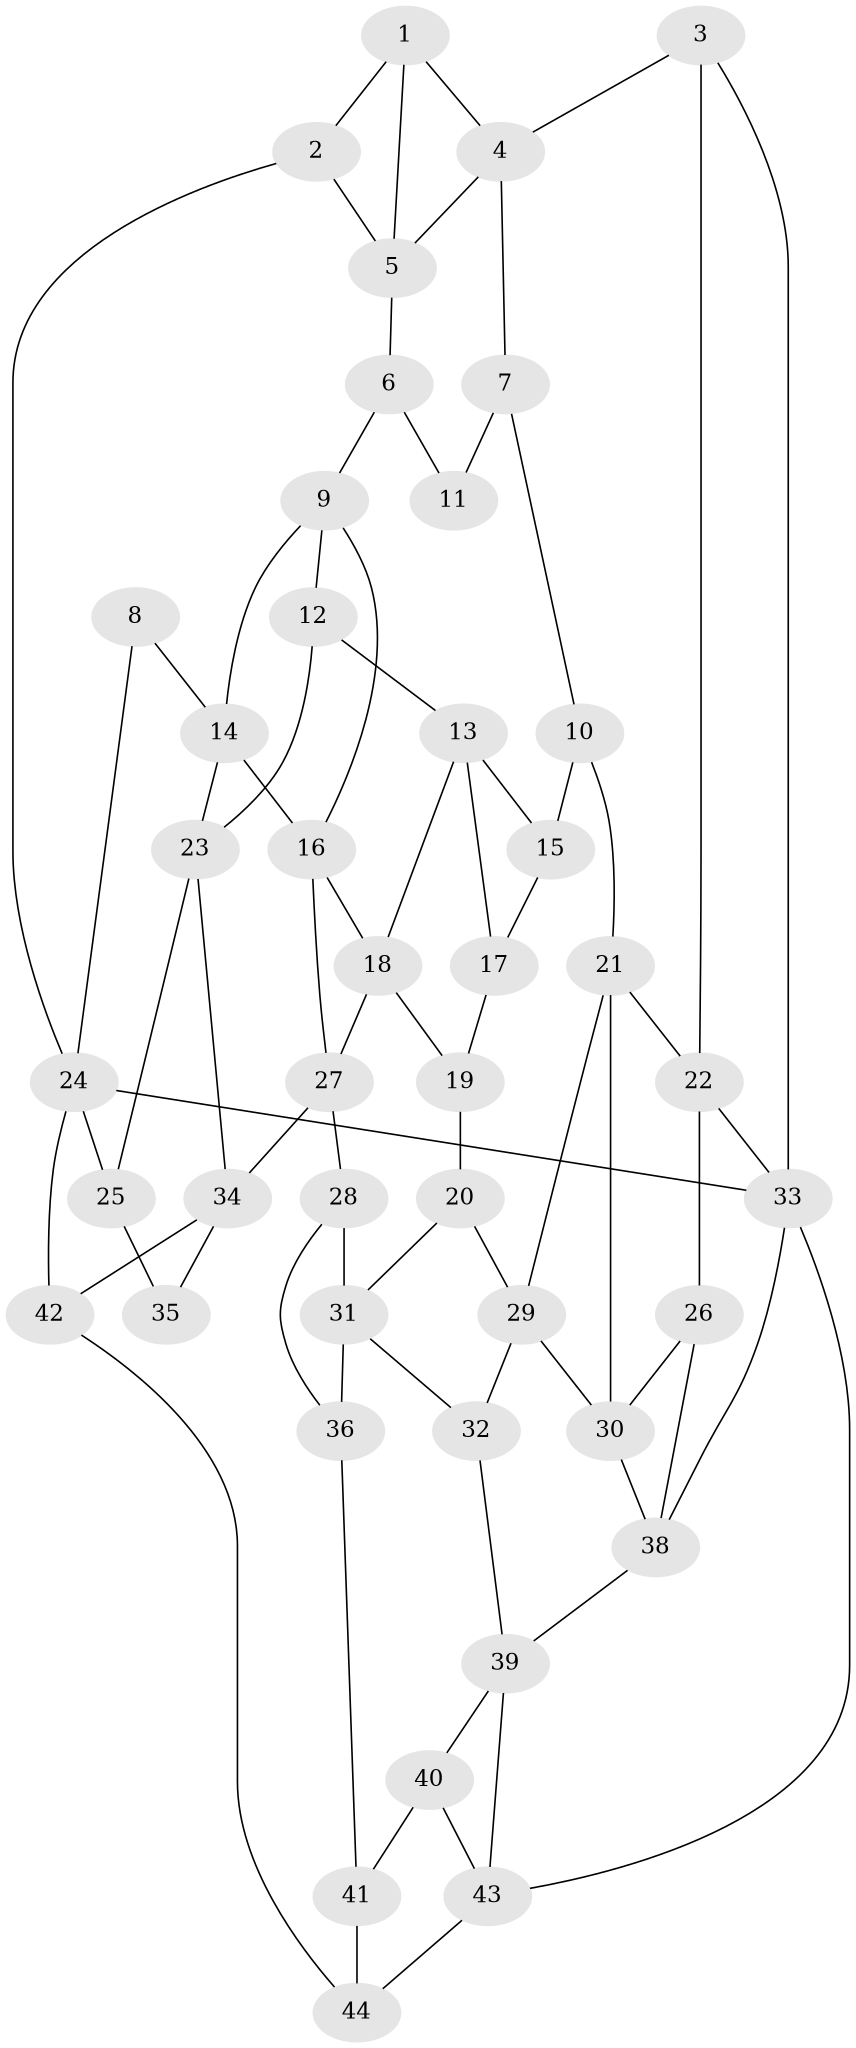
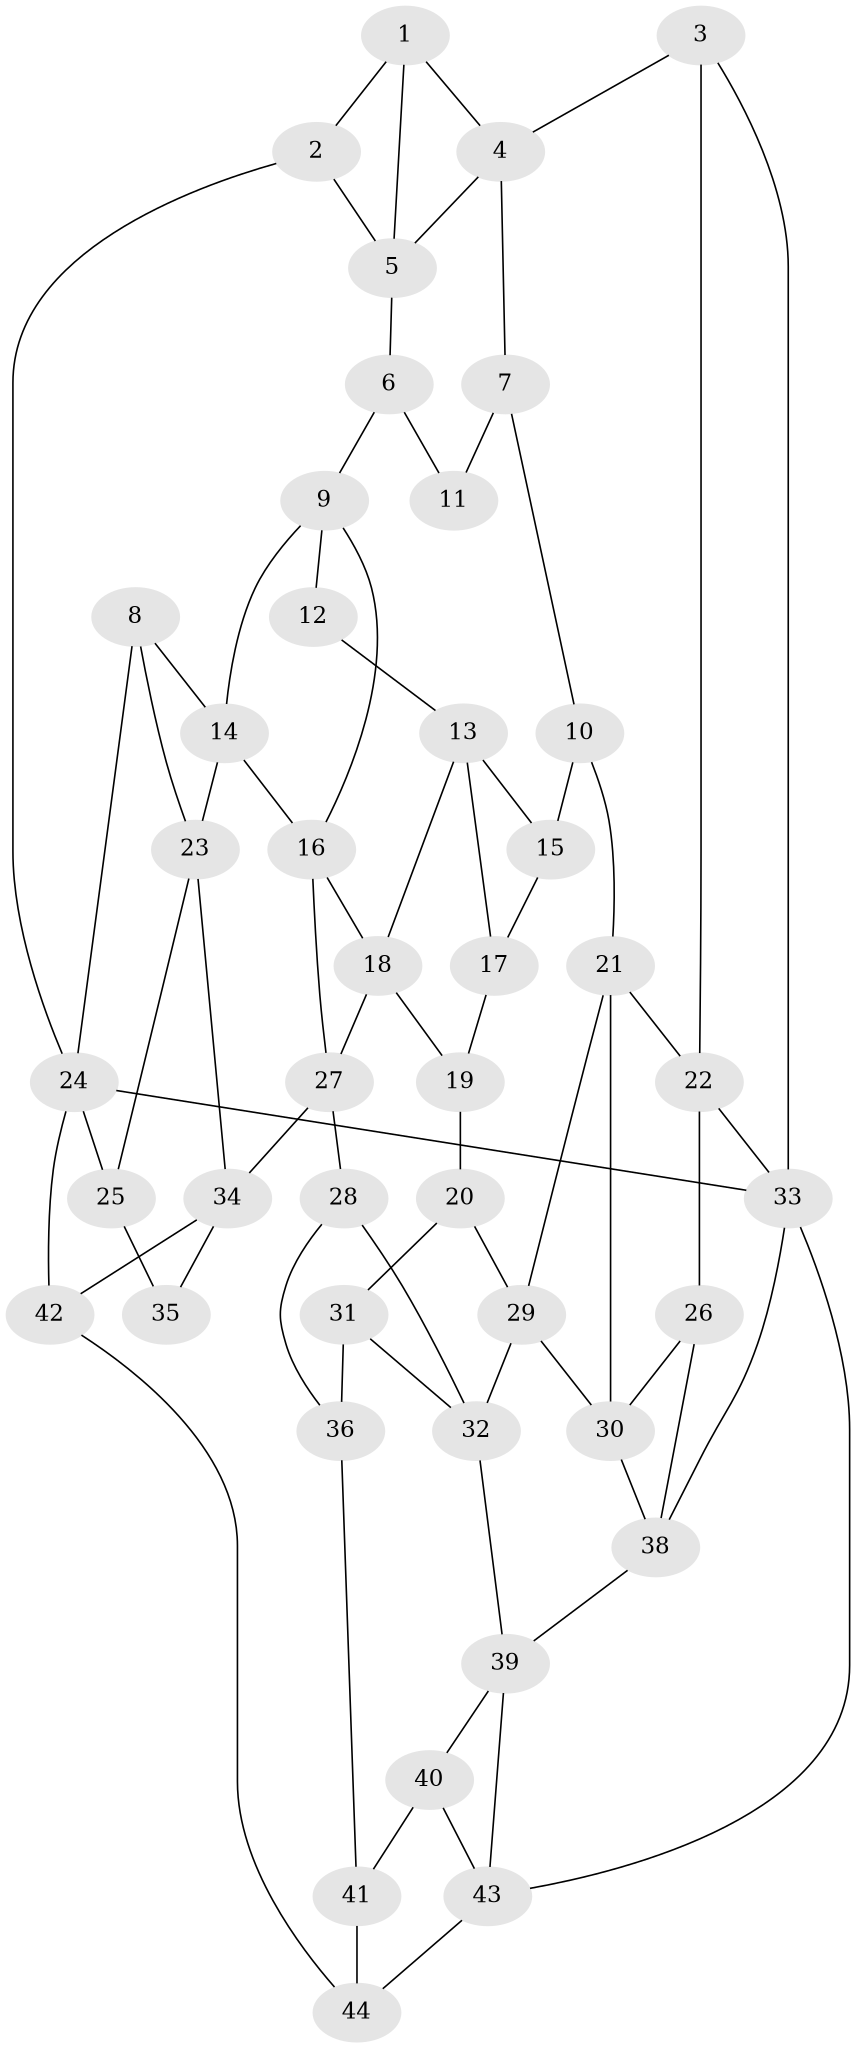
(290, 748) -> (159, 735)
(344, 1257) -> (417, 1312)
